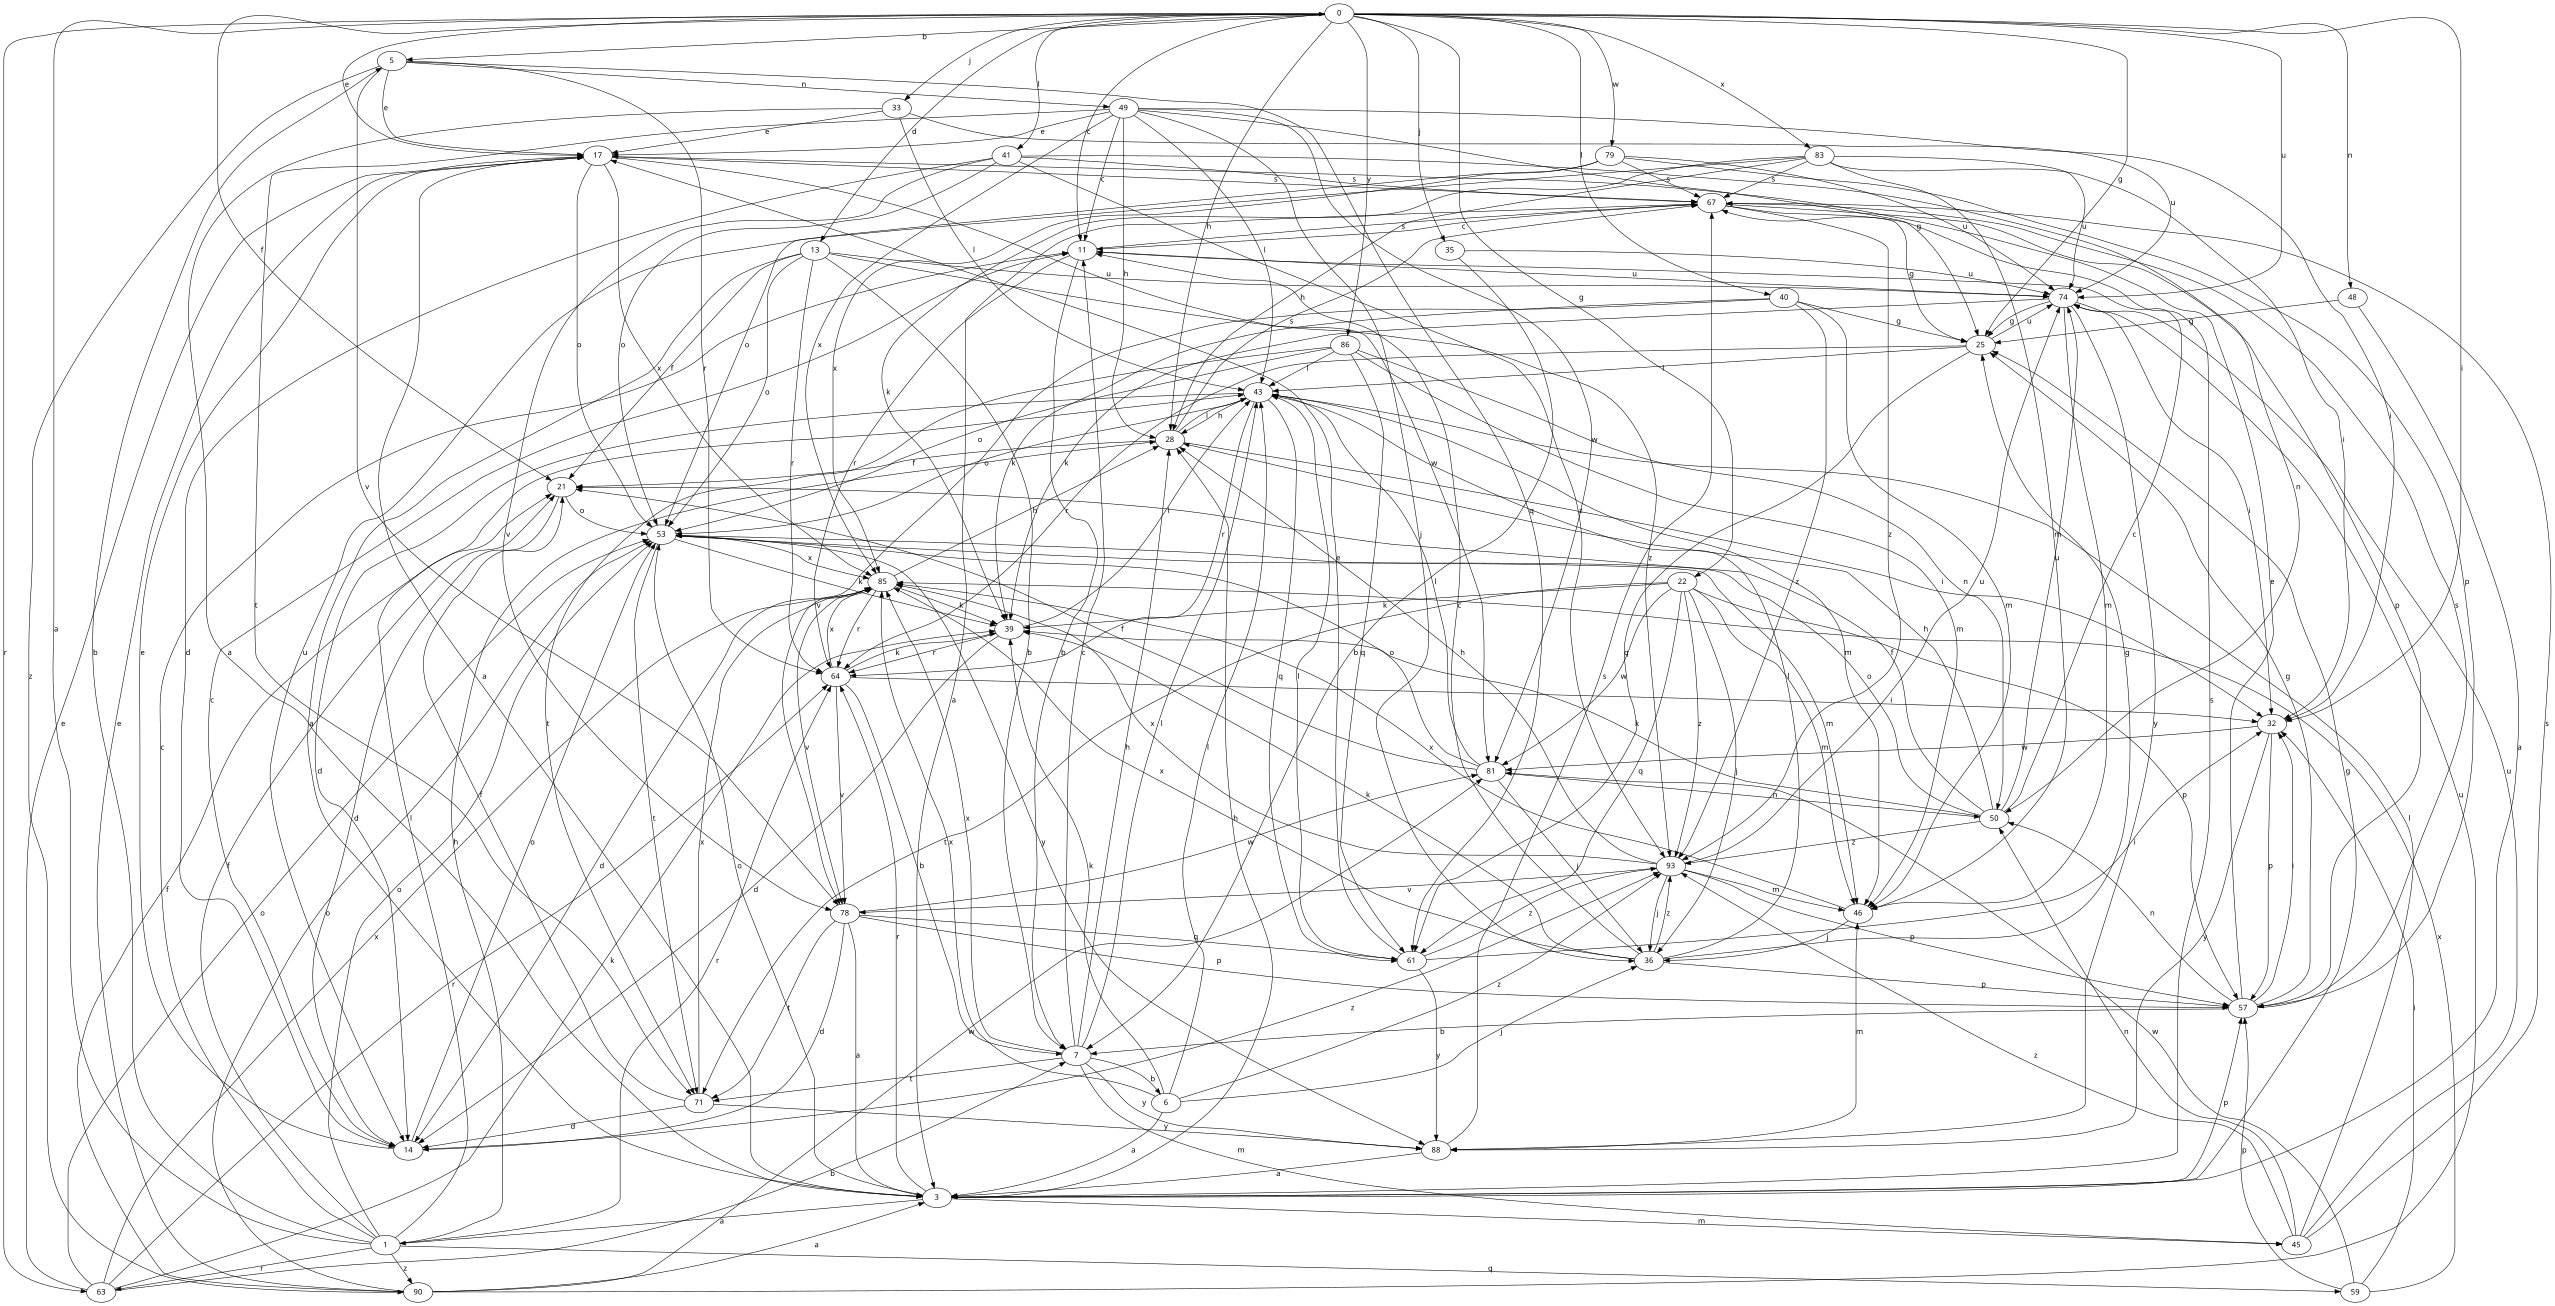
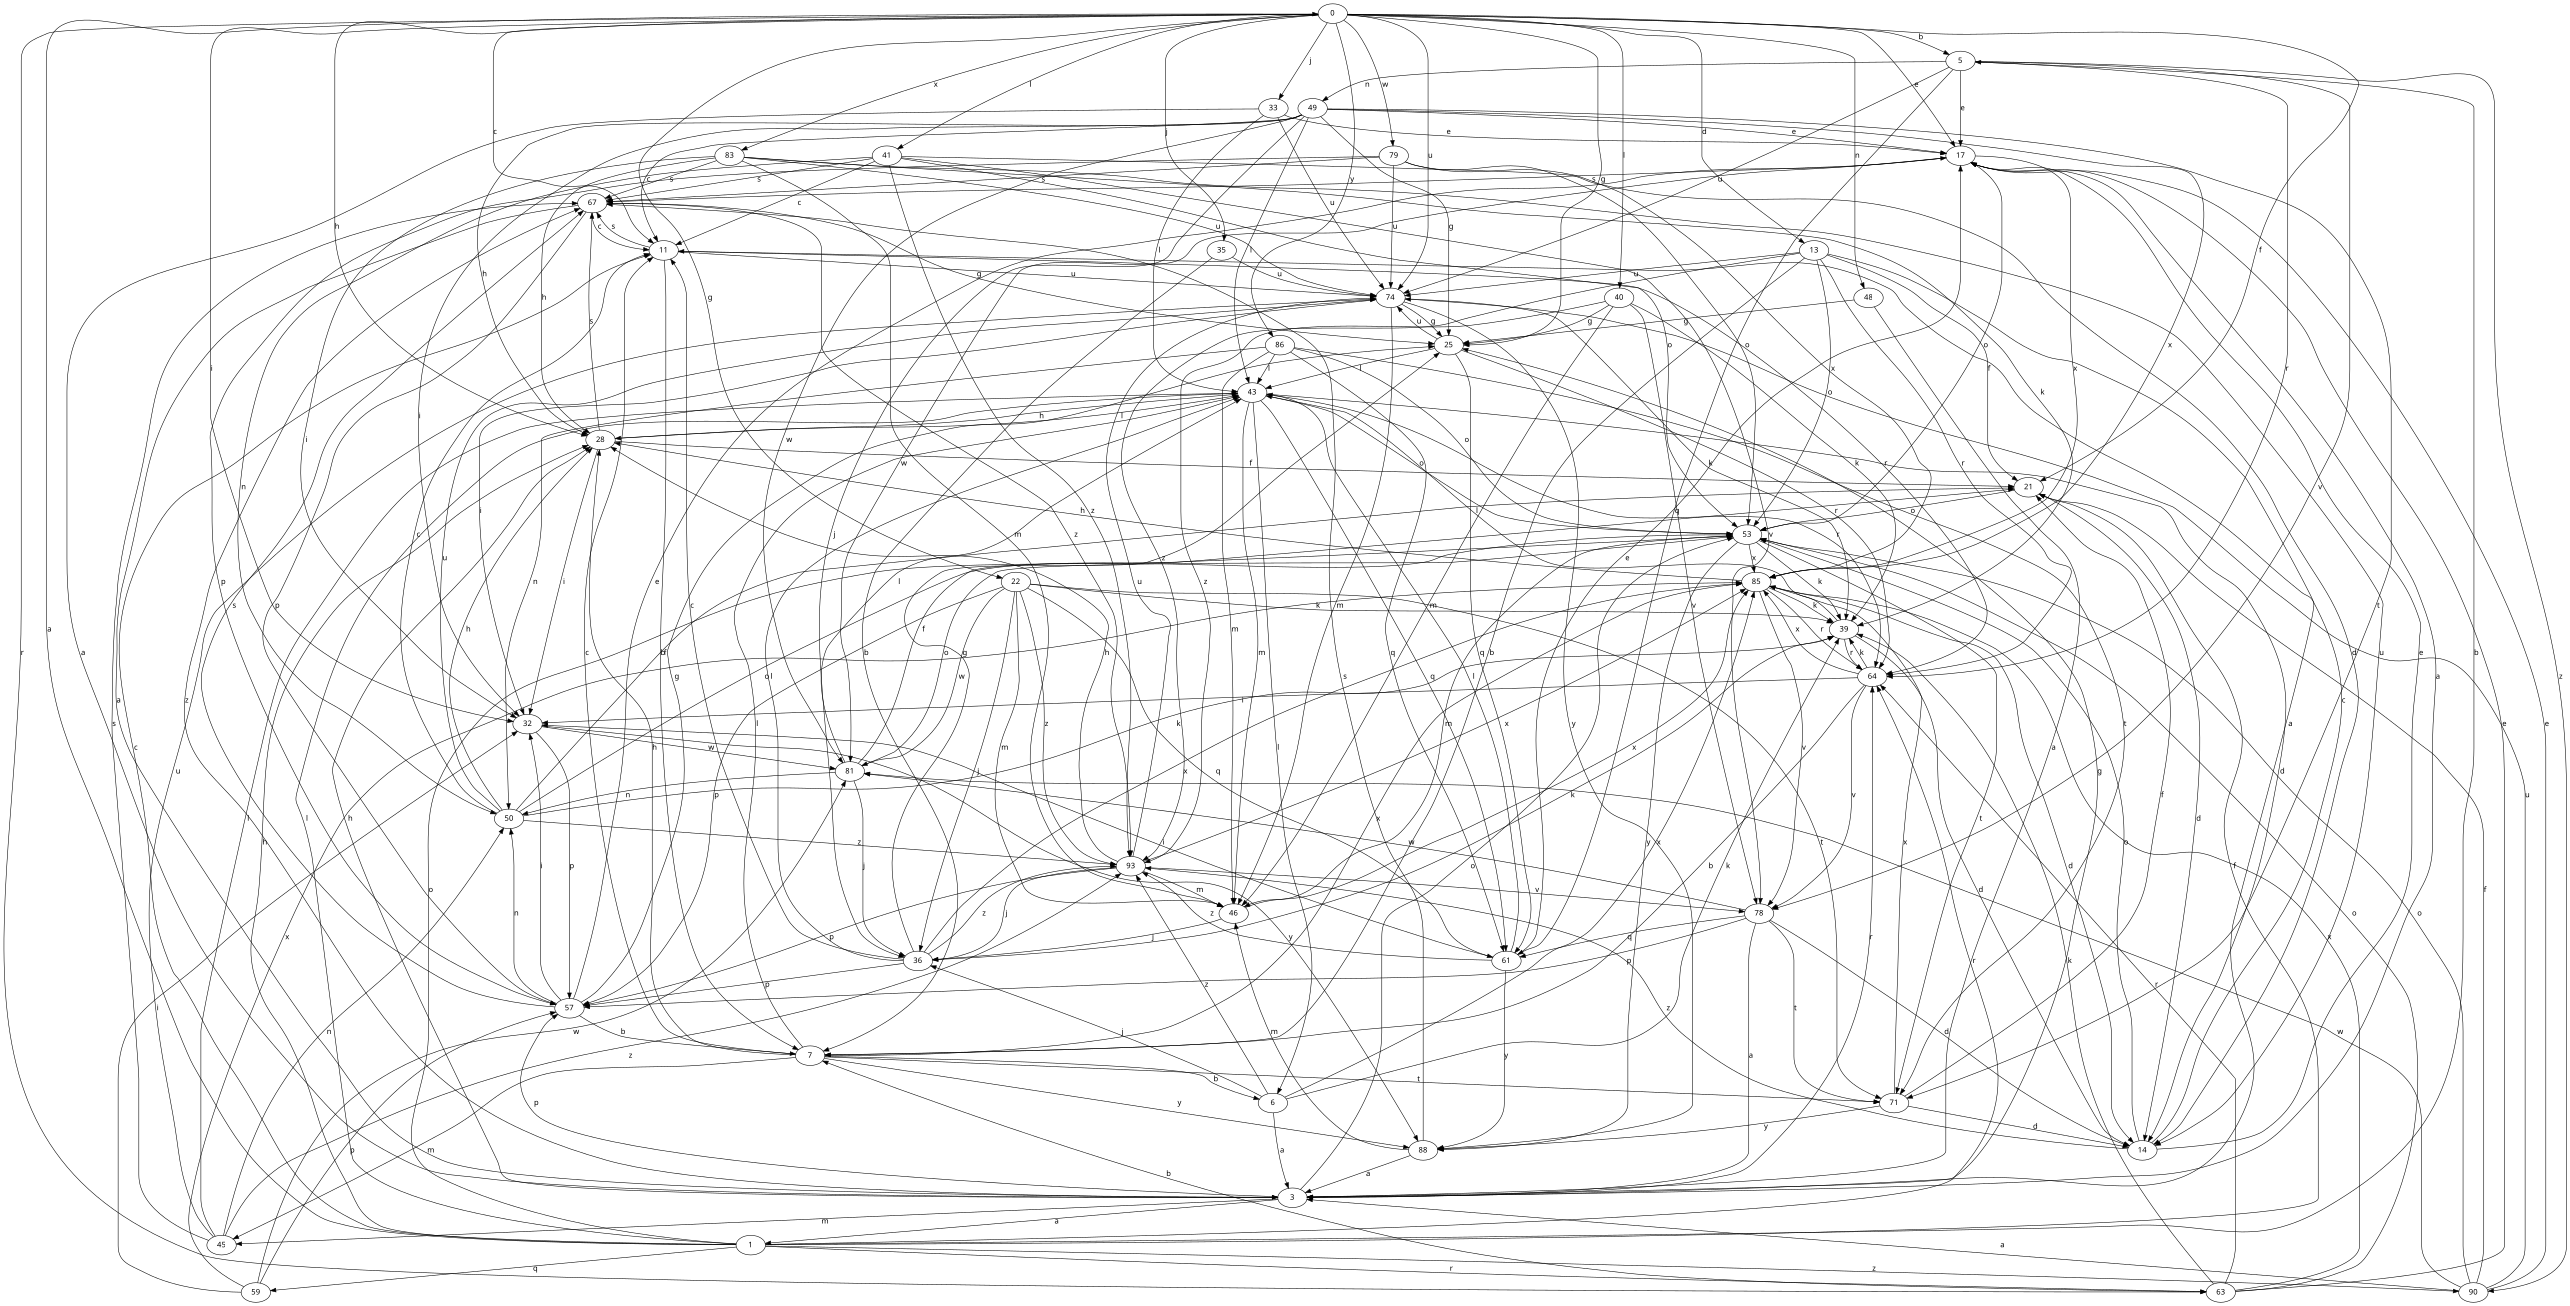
none -> (1684, 191)
none -> (778, 202)
(2212, 700) -> (187, 700)
(1205, 751) -> (1277, 749)
